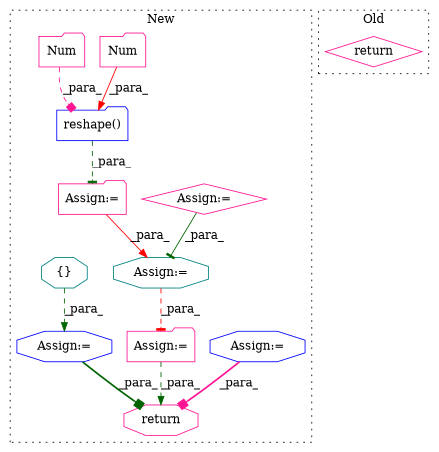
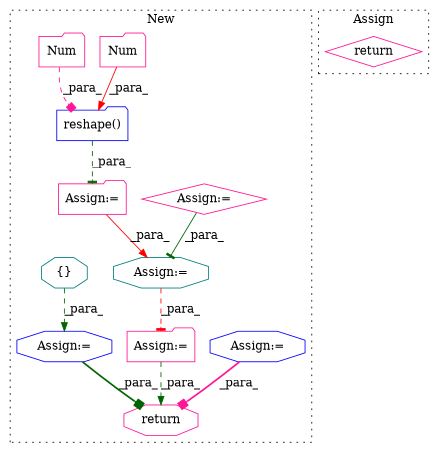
(374, 20) -> (374, 20)
